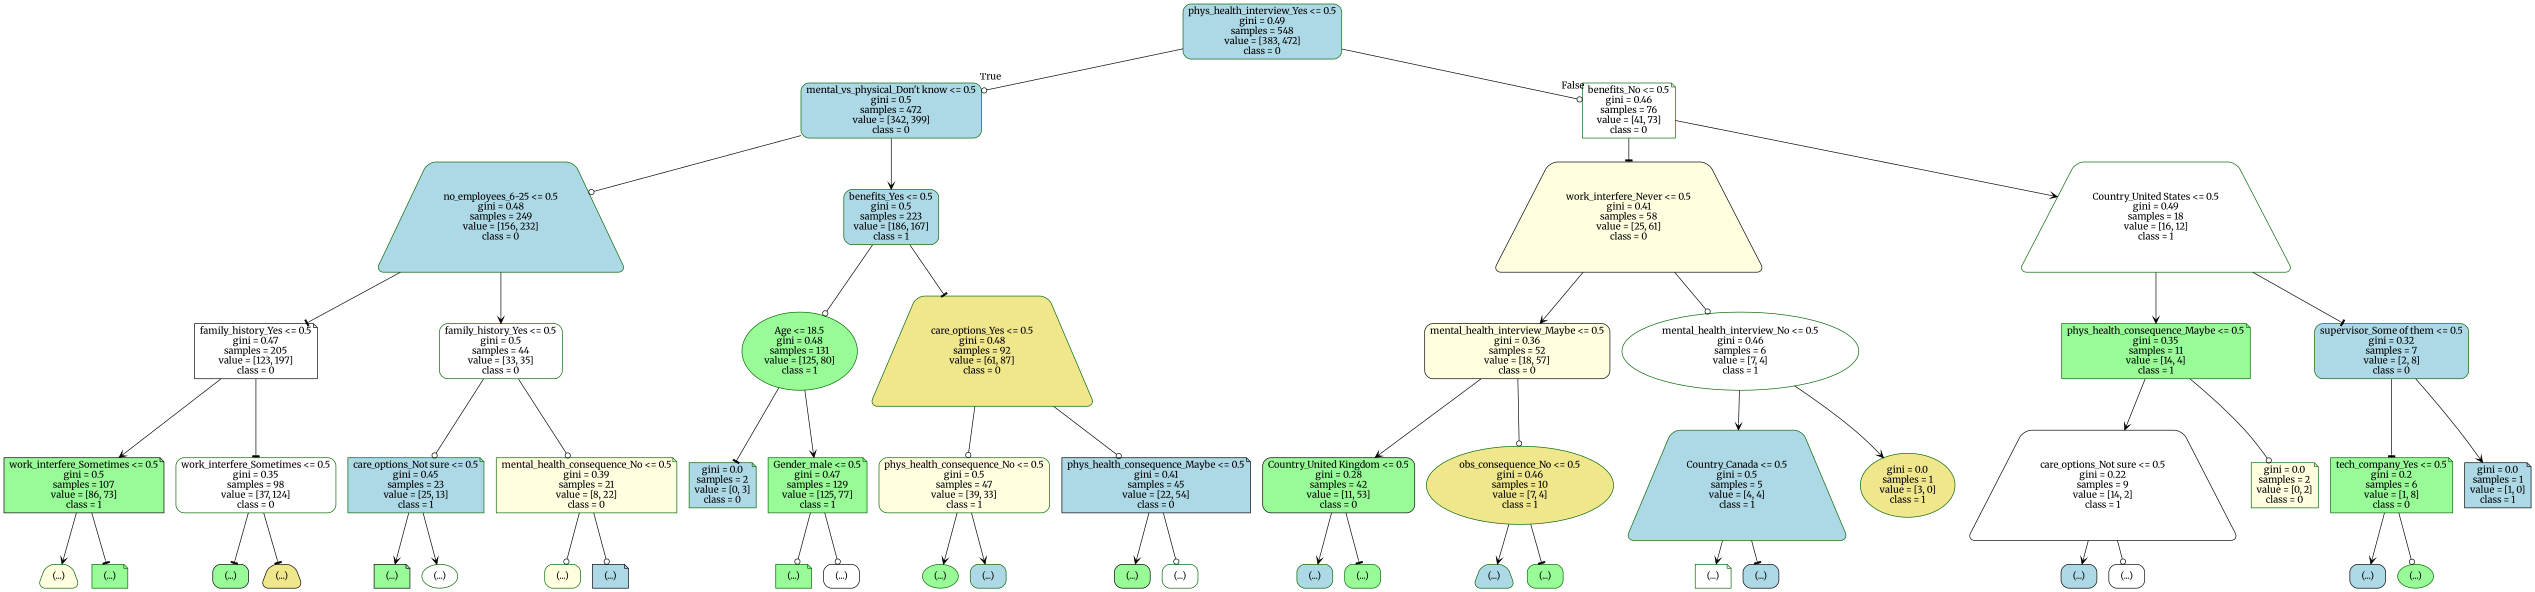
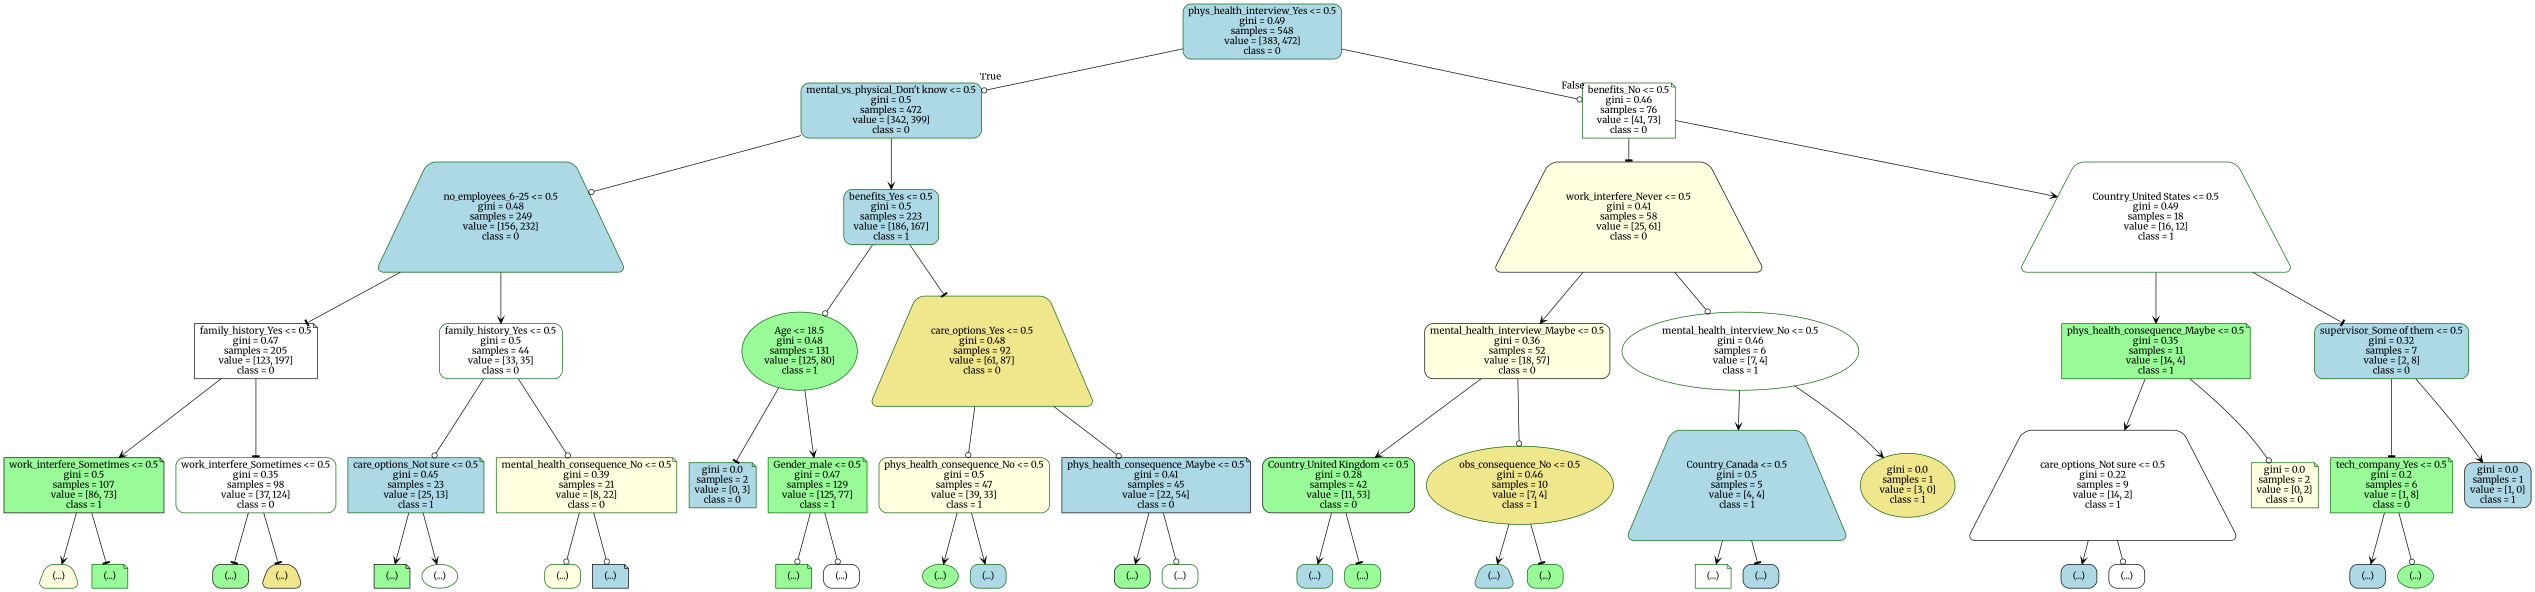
(2498, 485) -> (2498, 485)
